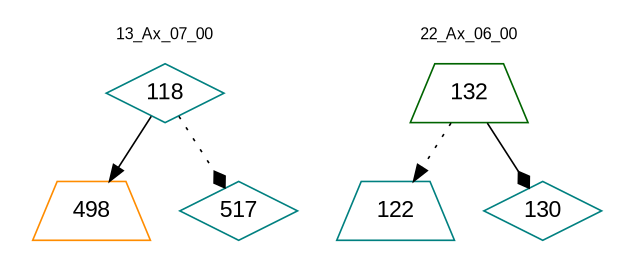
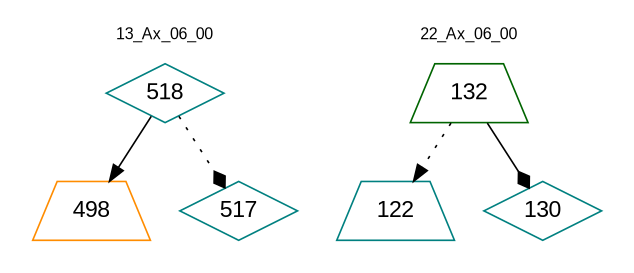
(165, 35) -> (165, 35)
(165, 93) -> (165, 93)
